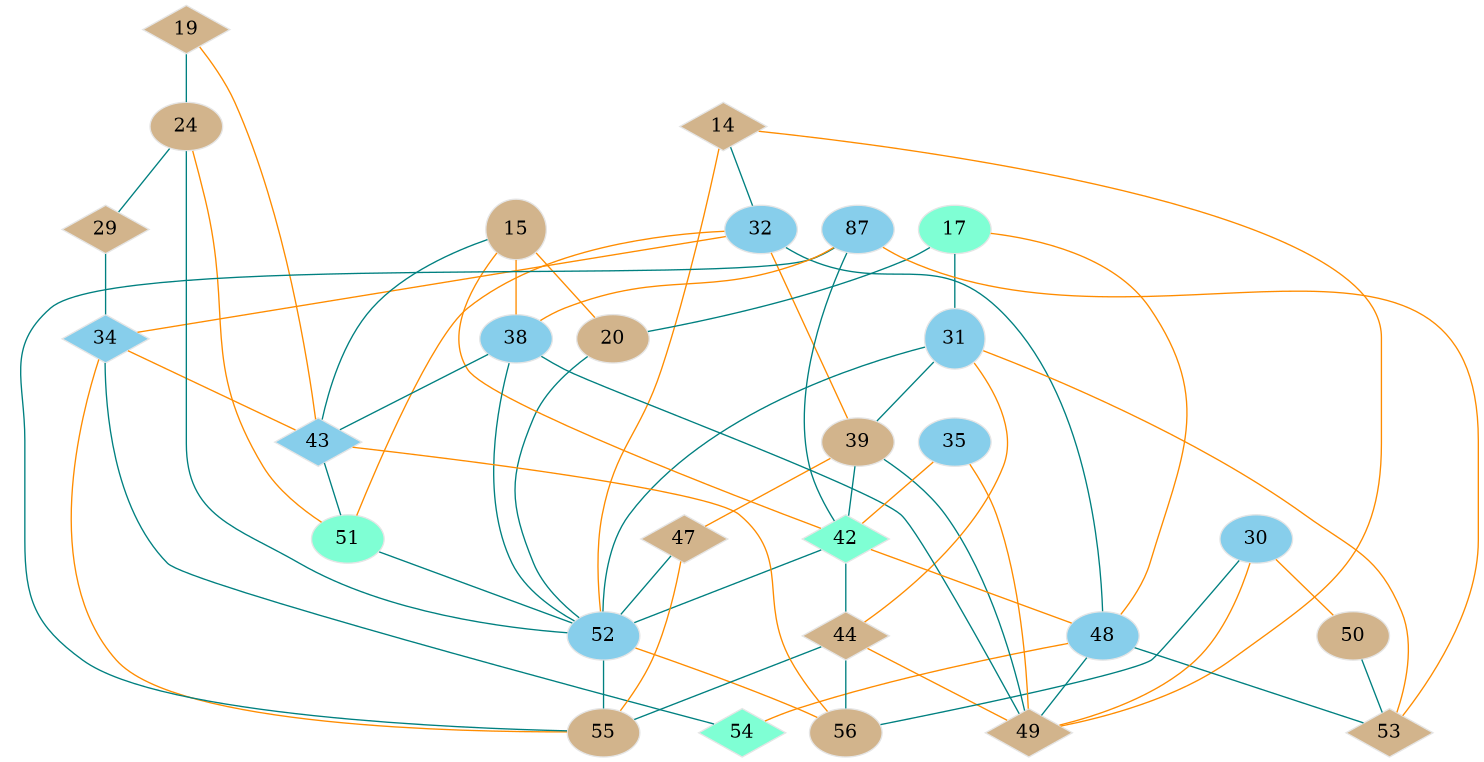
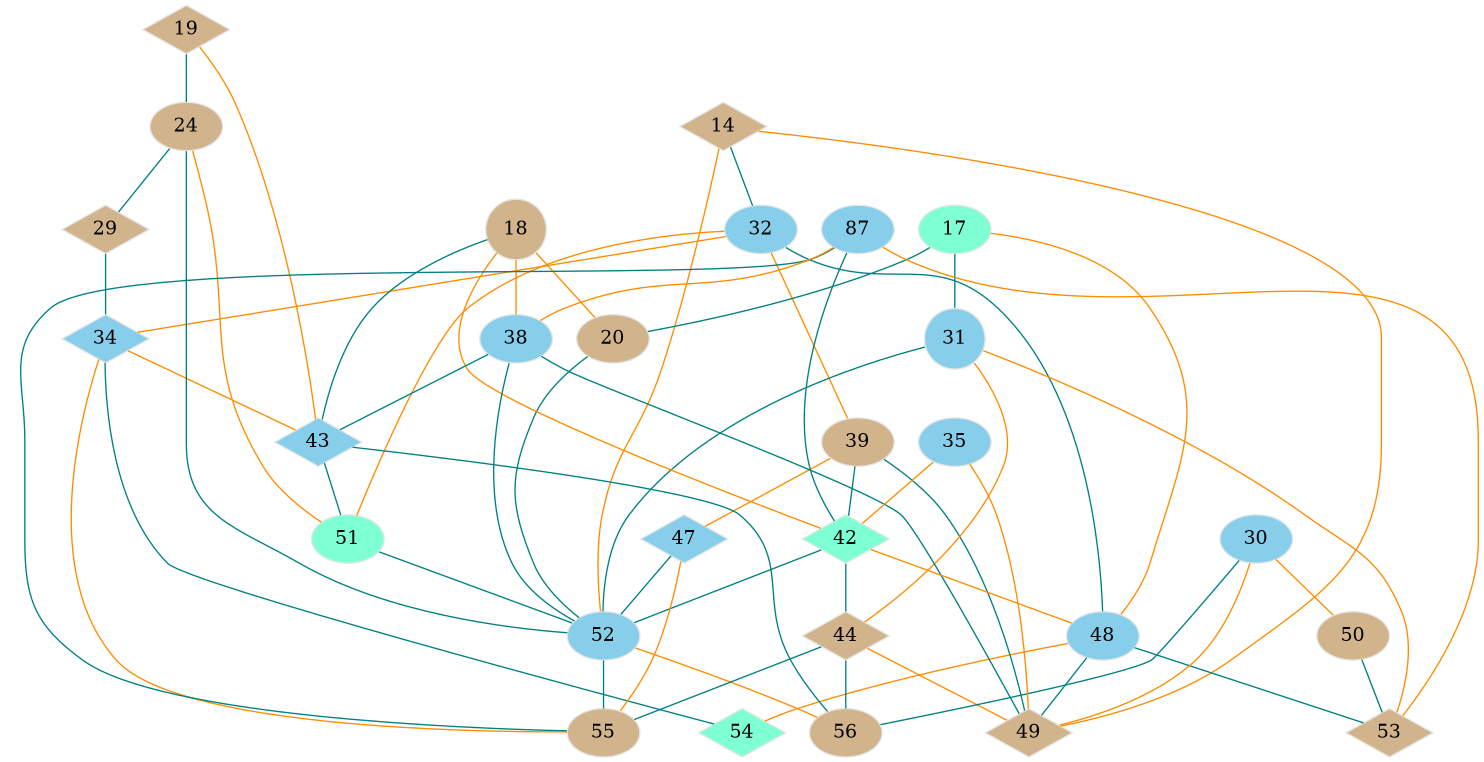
(516, 229) -> (516, 229)
(905, 392) -> none
(642, 488) -> (642, 488)
(684, 539) -> (684, 539)
